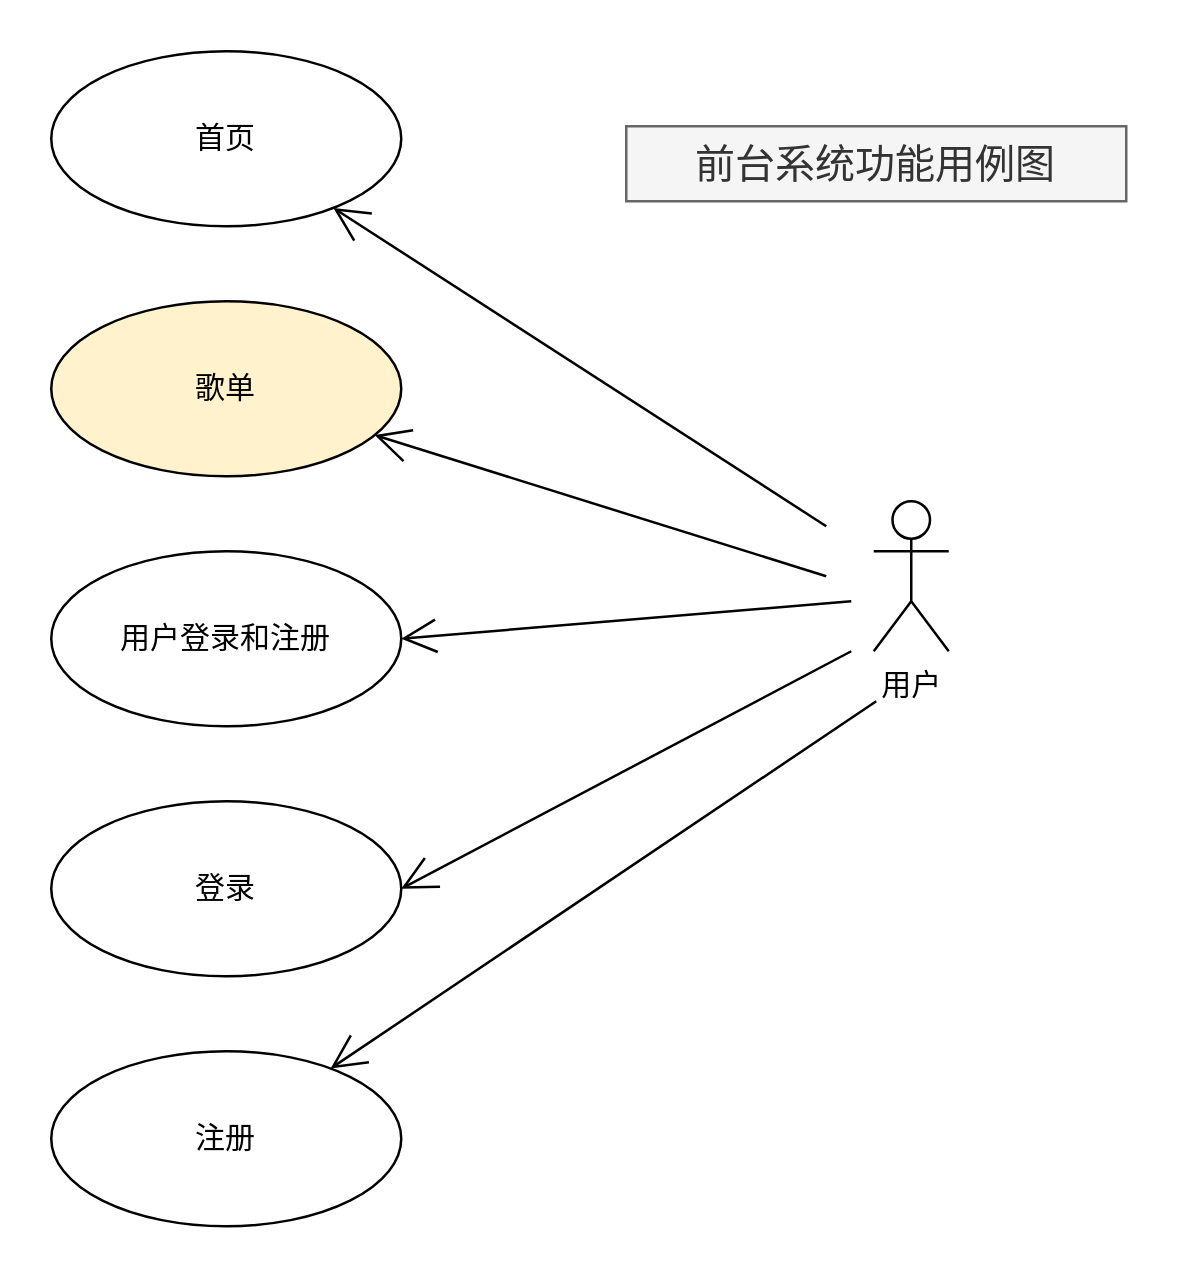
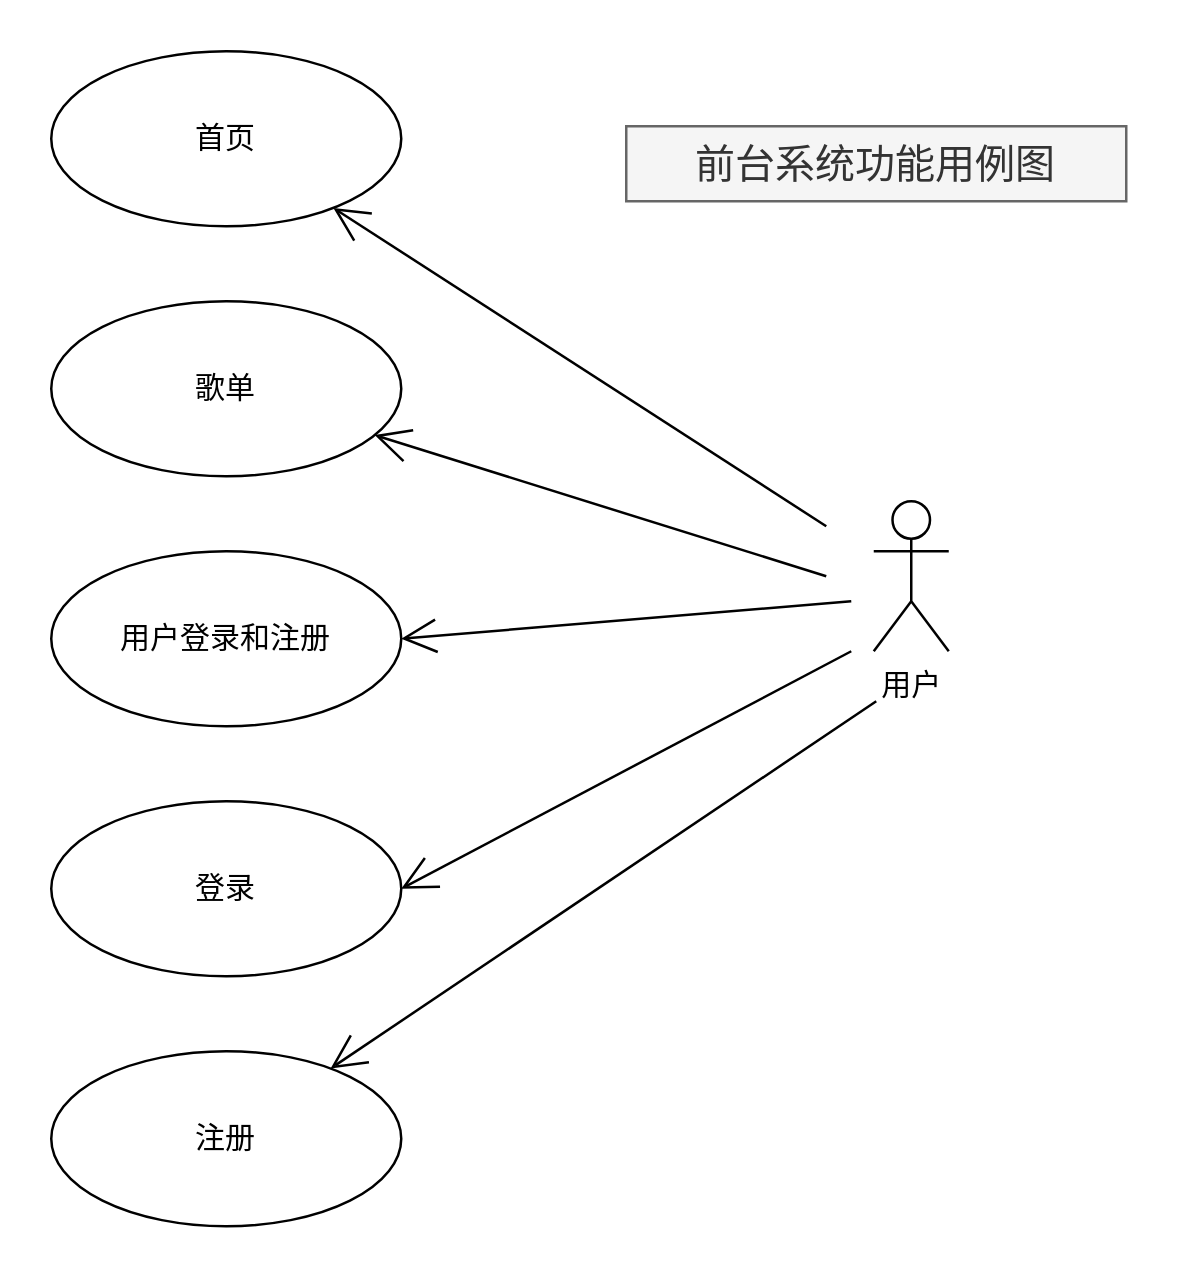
(226, 389) -> (226, 389)
